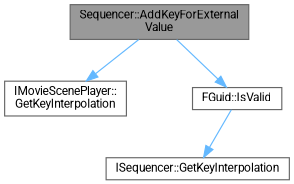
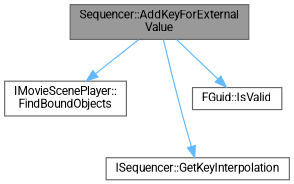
(66, 99) -> (66, 99)
(220, 128) -> (177, 93)
